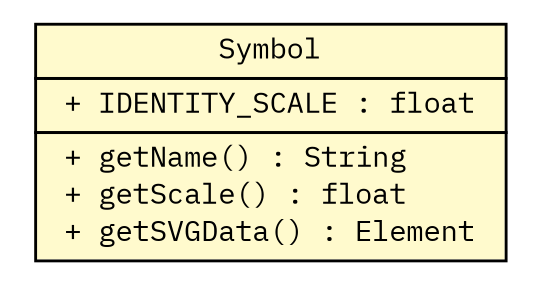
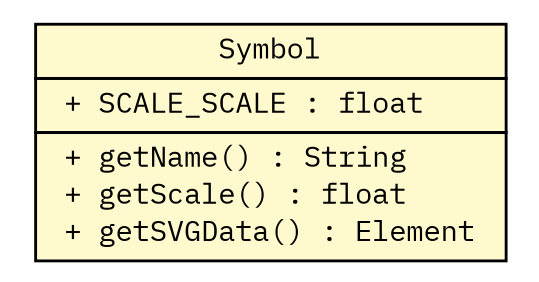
(271, 104) -> (245, 104)
